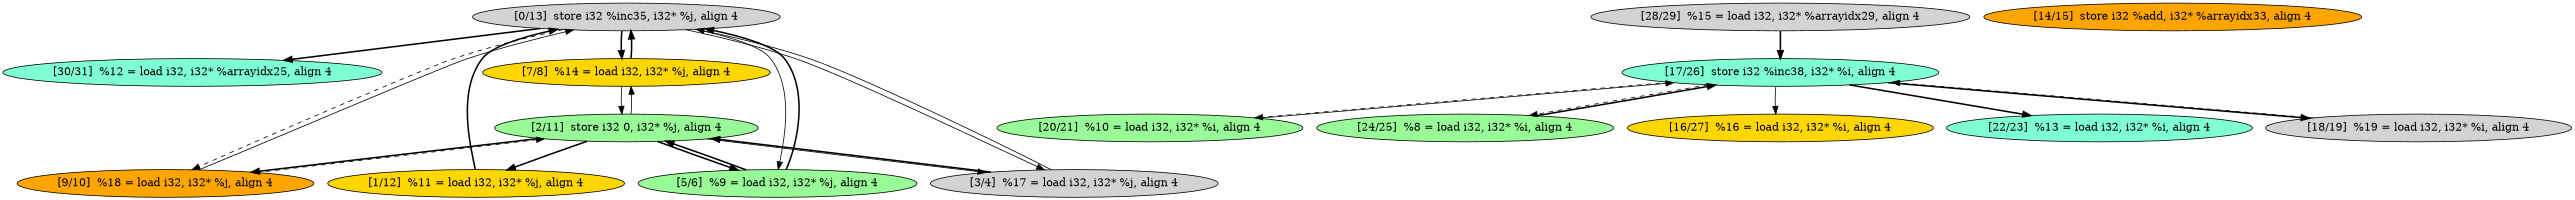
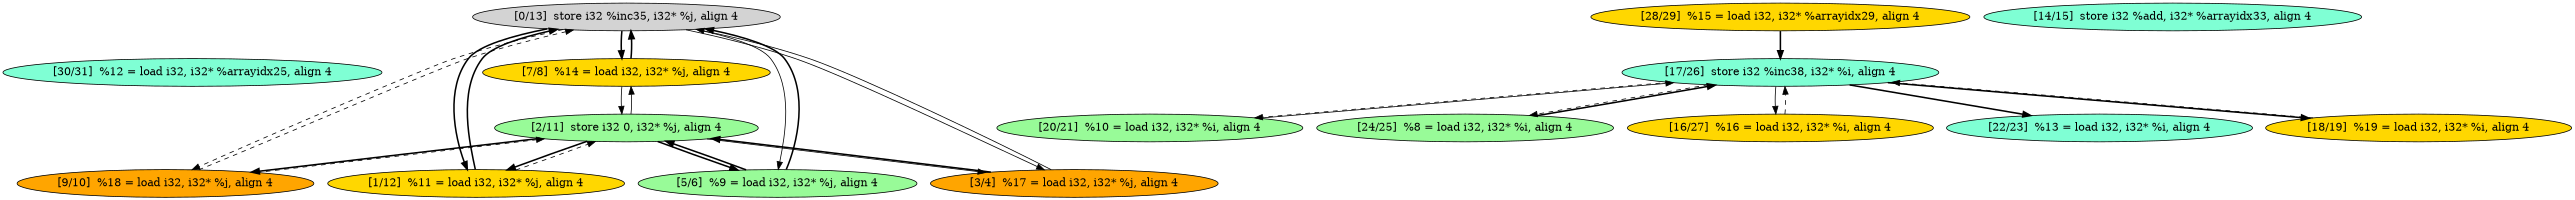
(1780, 17) -> (1780, 17)
(2173, 17) -> (2173, 17)
(416, 44) -> (463, 68)
(380, 94) -> (380, 94)
none -> (1786, 104)
(2419, 128) -> (2419, 128)
none -> (552, 157)
(1074, 183) -> (1074, 183)
